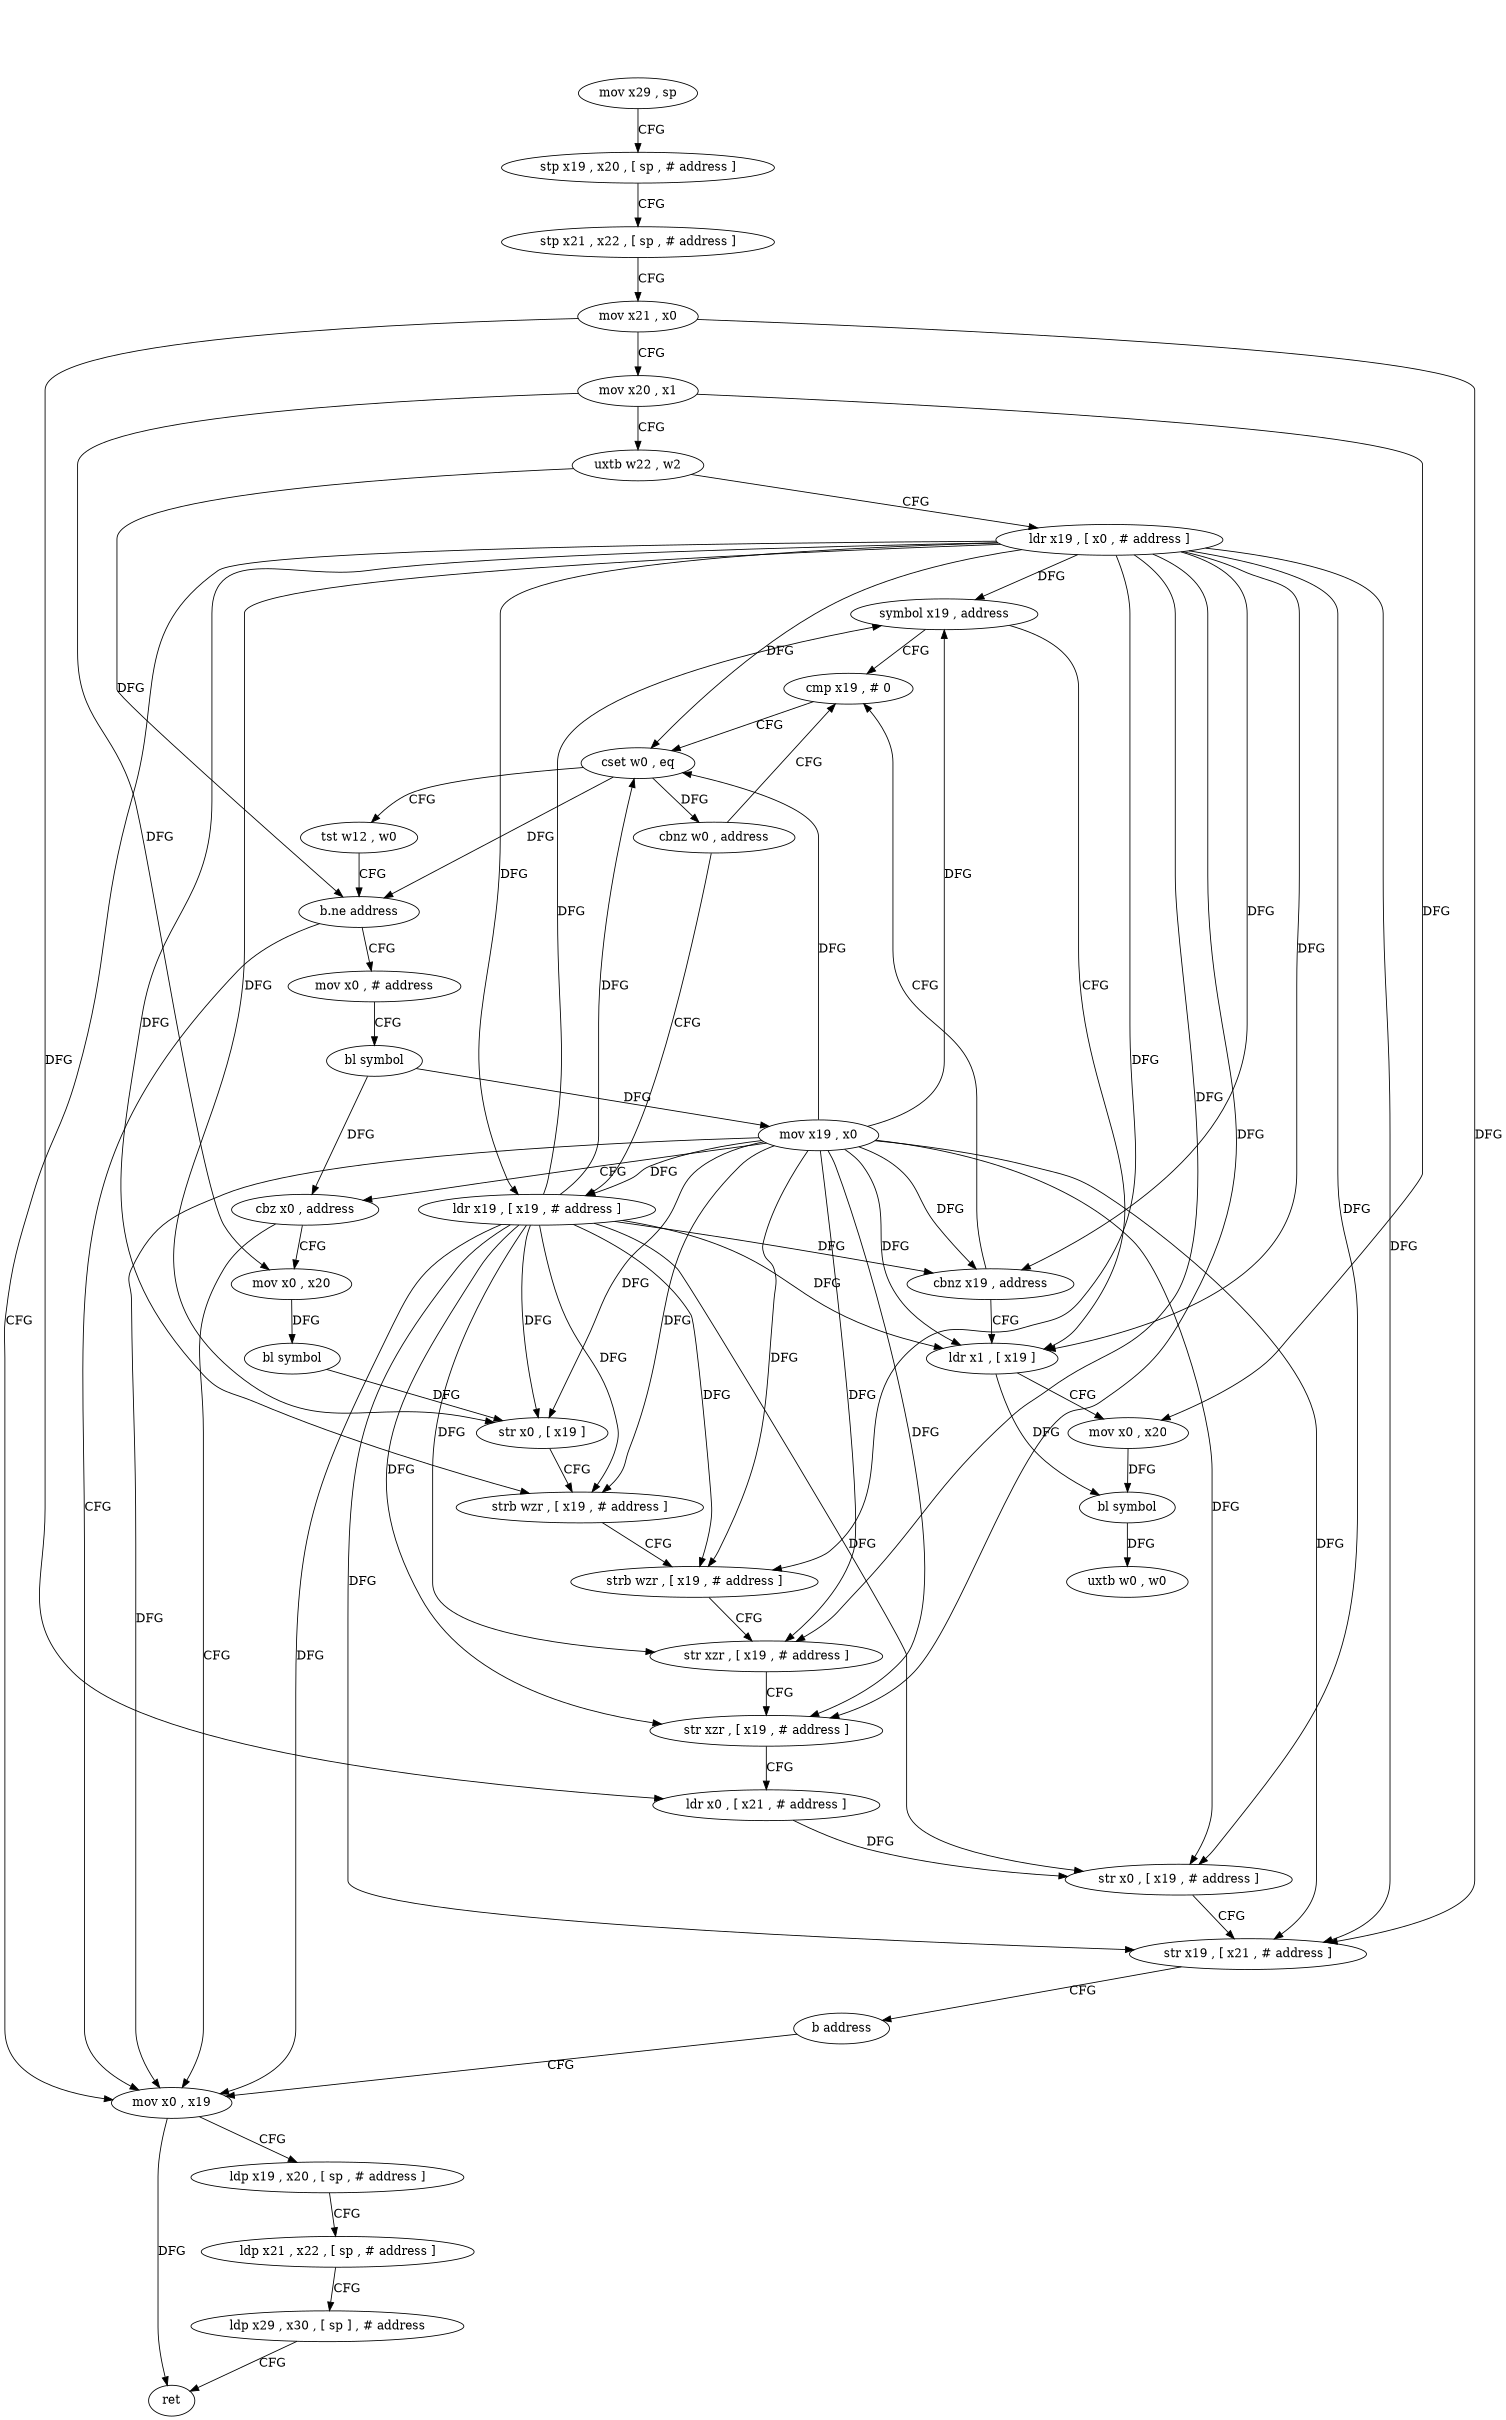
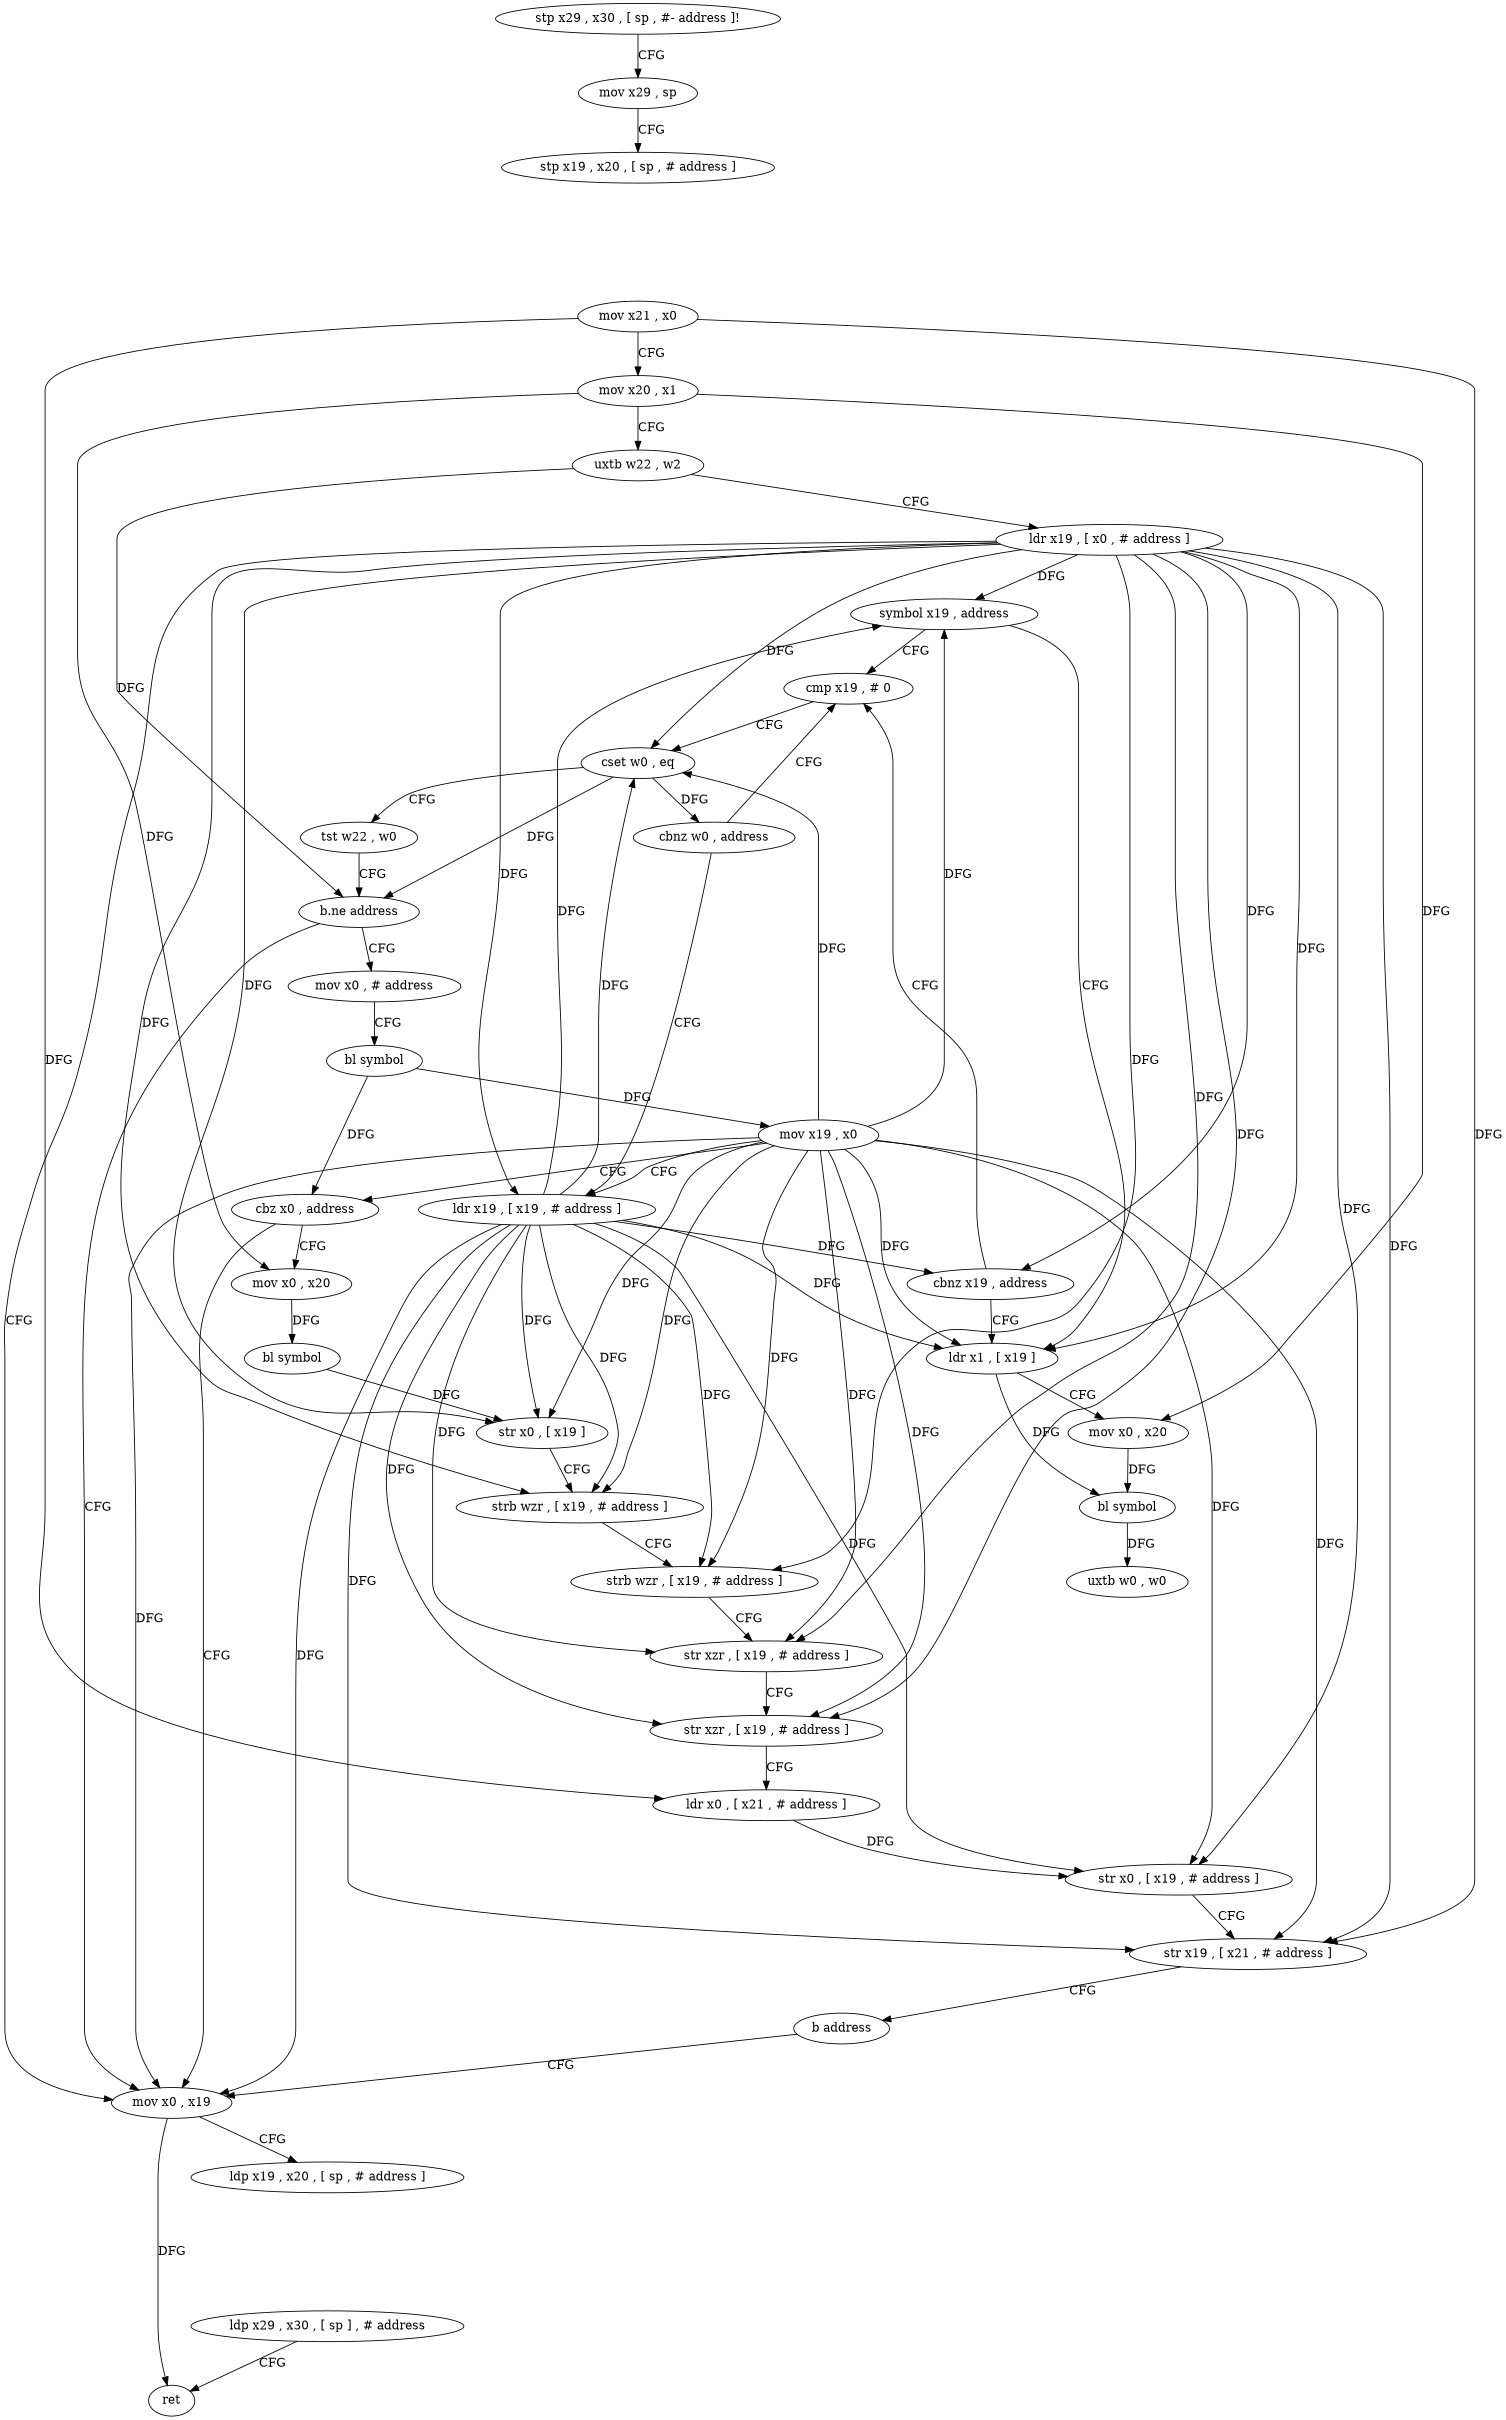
none -> (638, 19)
(638, 242) -> none
(359, 838) -> (359, 838)
(664, 1173) -> (664, 1173)
(920, 1198) -> none
(338, 2252) -> none
